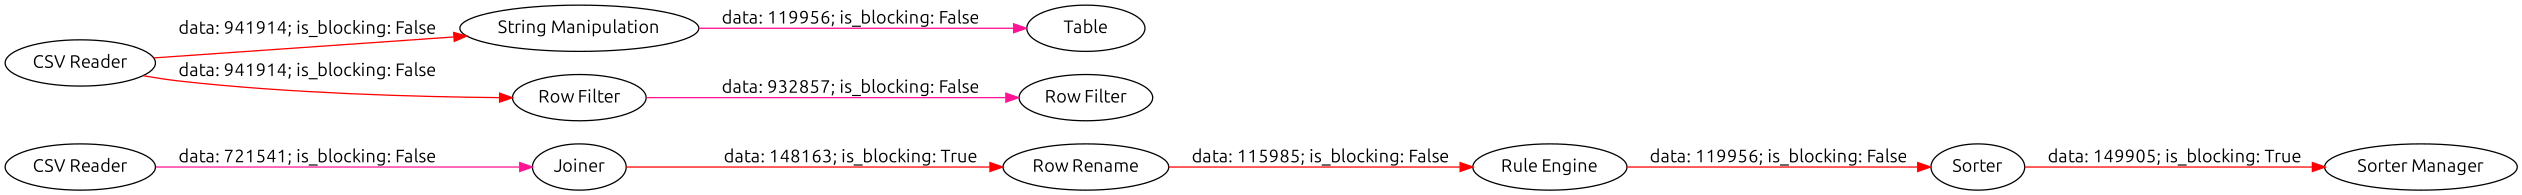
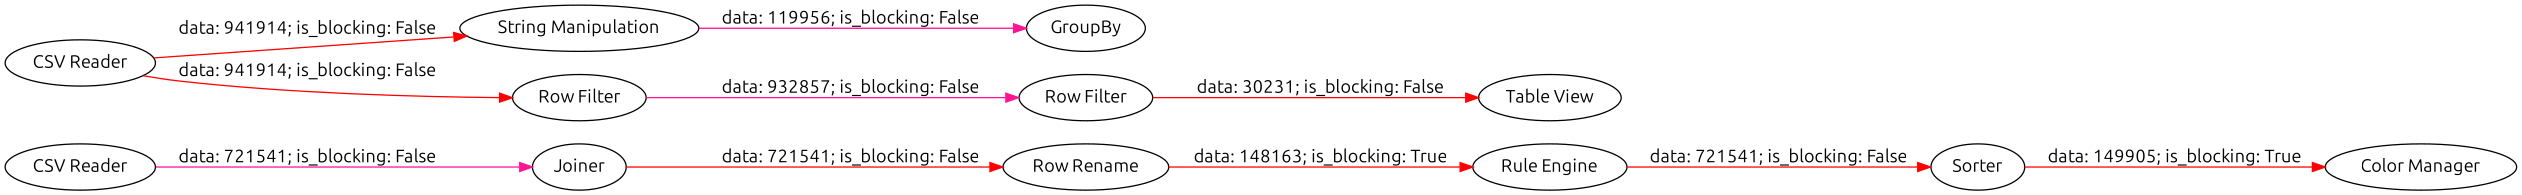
(1086, 28) -> (1086, 28)
none -> (1550, 98)
(851, 157) -> (851, 157)
(1321, 157) -> (1321, 157)
(1779, 157) -> (1779, 157)
(2421, 167) -> (2421, 167)
